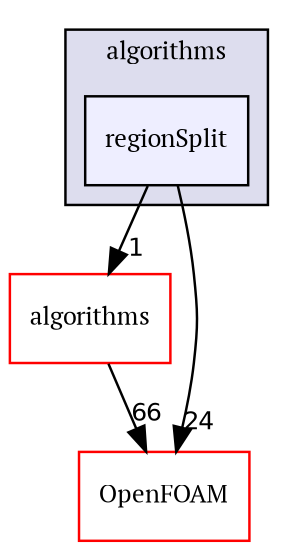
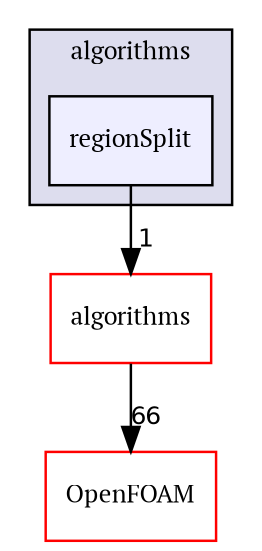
(197, 306) -> none
